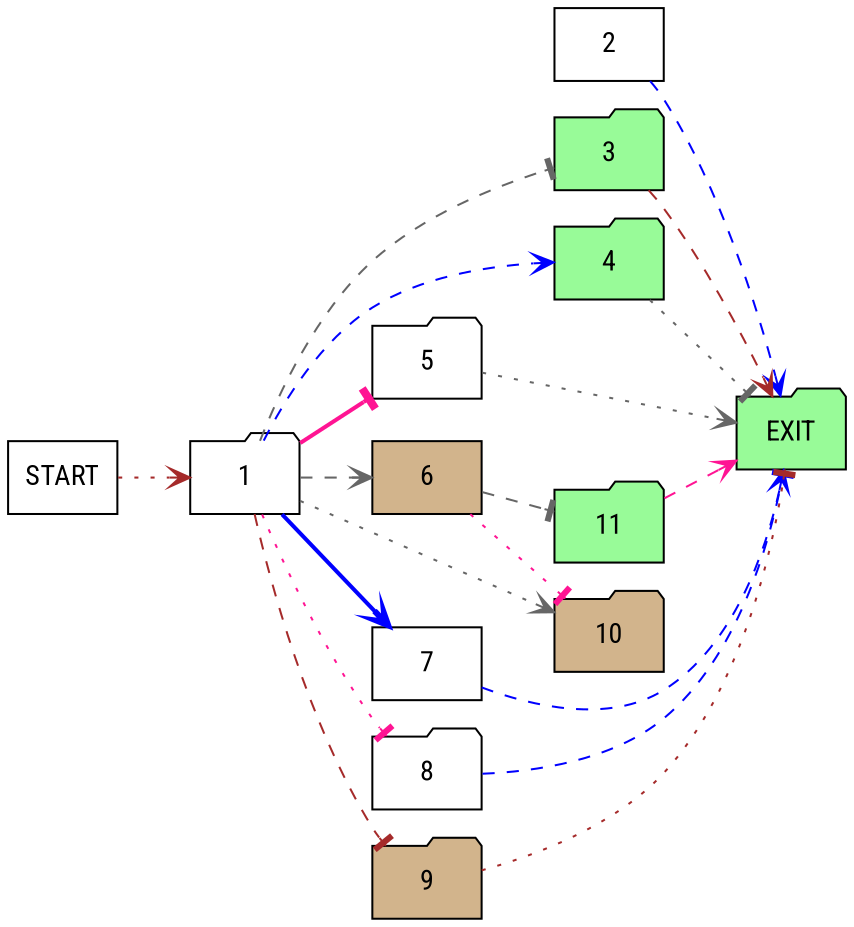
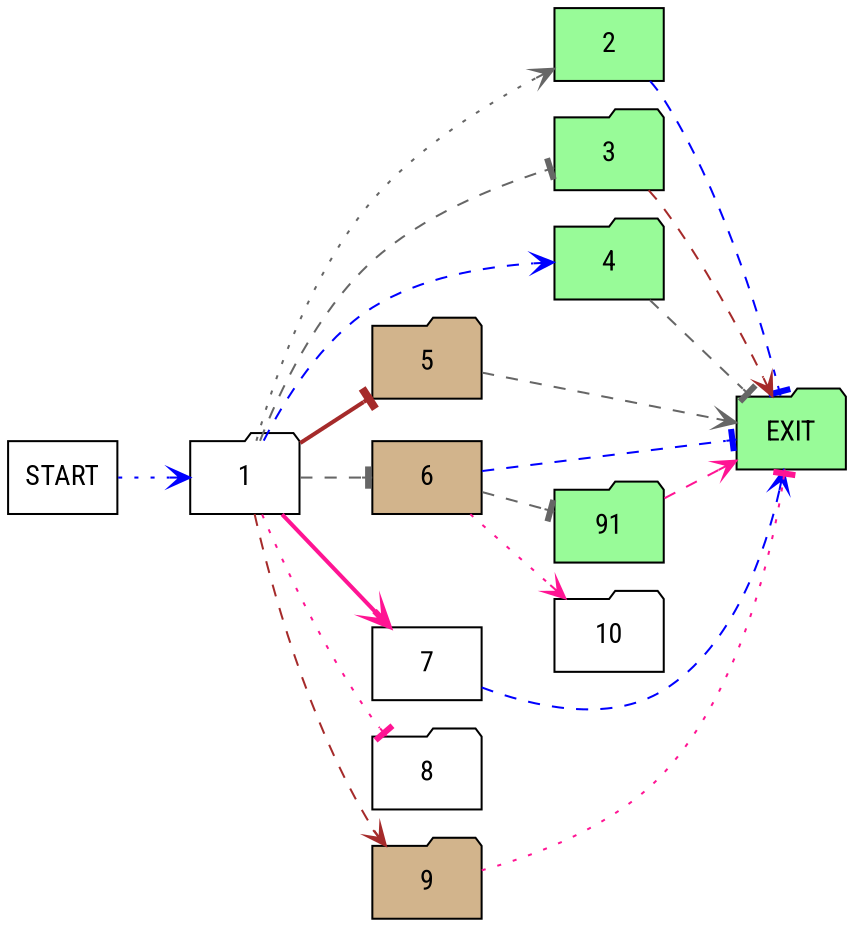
(609, 45) -> (609, 45)
(725, 223) -> (725, 223)
(696, 344) -> (696, 344)
(427, 362) -> (427, 362)
(599, 396) -> (599, 396)
(332, 423) -> (332, 423)
(144, 478) -> (144, 478)
(331, 478) -> (331, 478)
(609, 526) -> (609, 526)
(510, 549) -> (510, 549)
(418, 552) -> (353, 225)
(329, 563) -> (329, 563)
(609, 635) -> (609, 635)
(304, 681) -> (304, 681)
(691, 691) -> (604, 456)
(697, 728) -> (697, 728)
